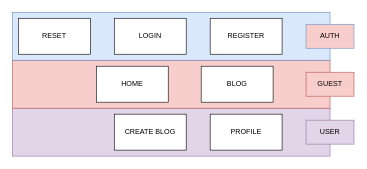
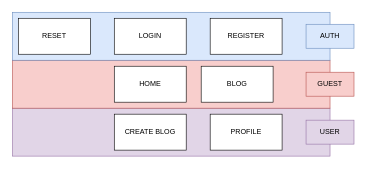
(330, 36) -> (330, 36)
(132, 84) -> (150, 84)
